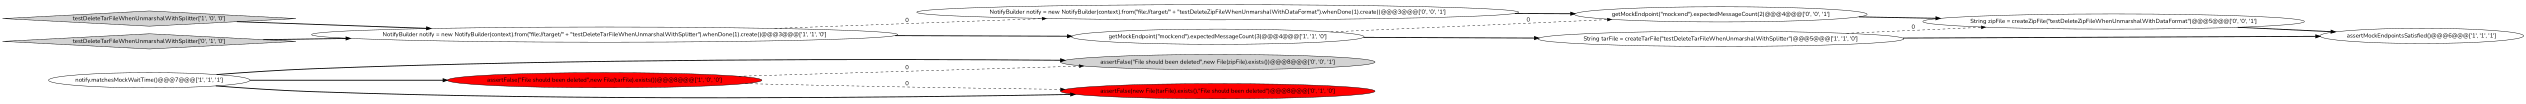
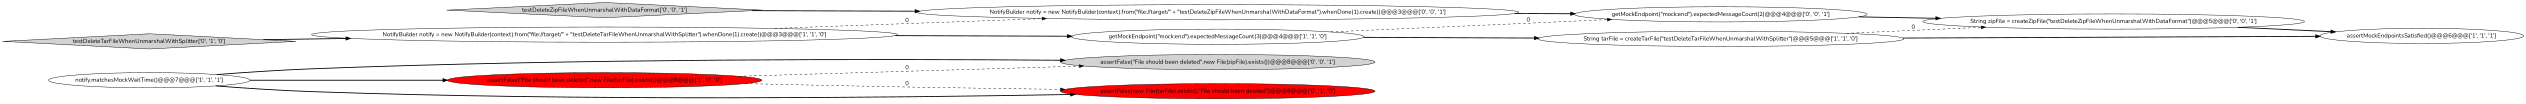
none -> (605, 10)
(149, 19) -> none
